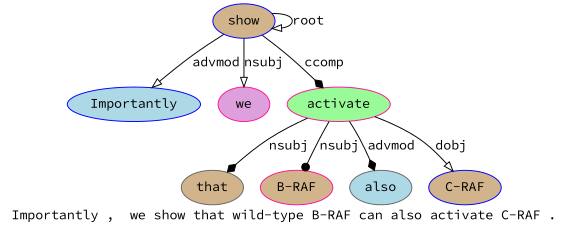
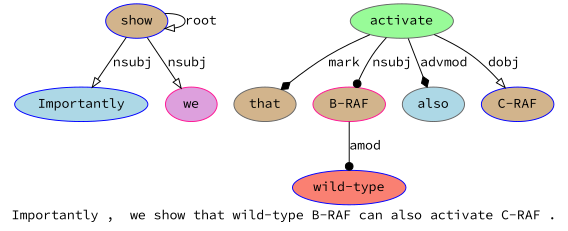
(289, 57) -> none
(216, 63) -> (133, 63)
(339, 104) -> (402, 21)
(289, 146) -> (344, 63)
none -> (349, 188)
